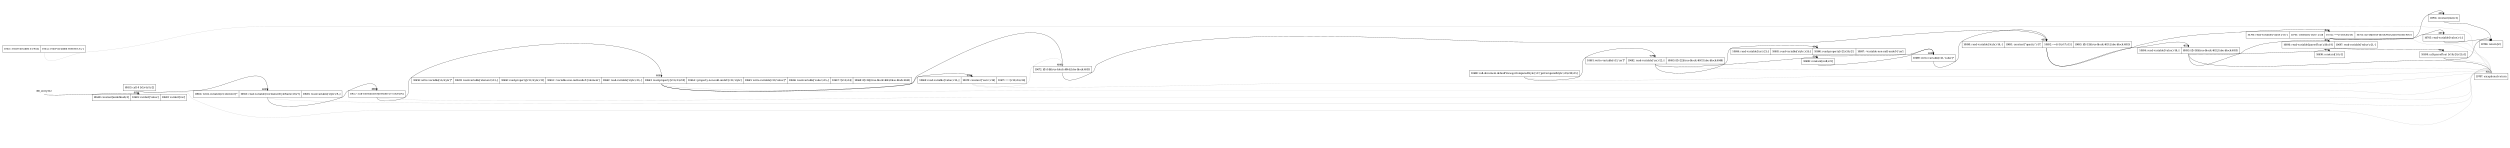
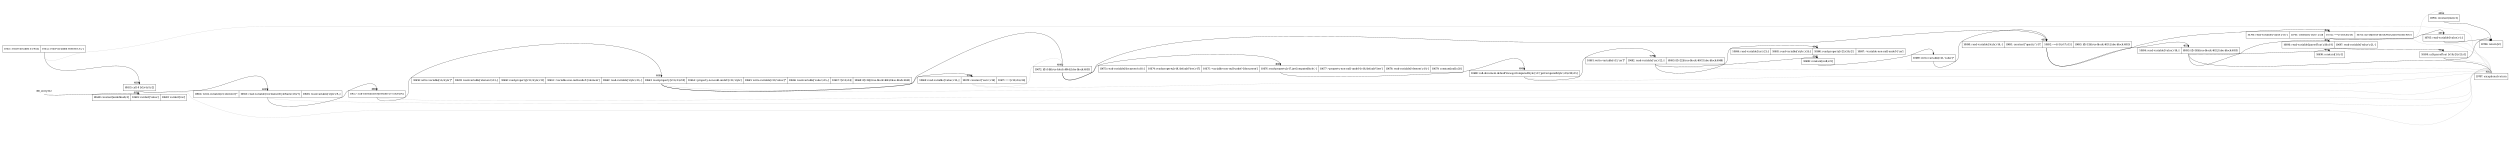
(2416, 36) -> (2416, 36)
(1877, 55) -> none
none -> (91, 68)
none -> (1281, 69)
